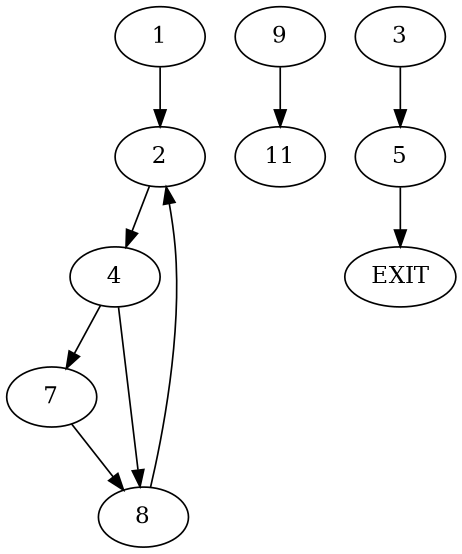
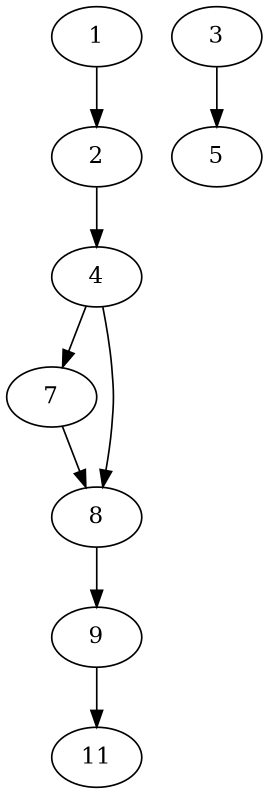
(400, 277) -> none
(174, 346) -> (97, 569)
